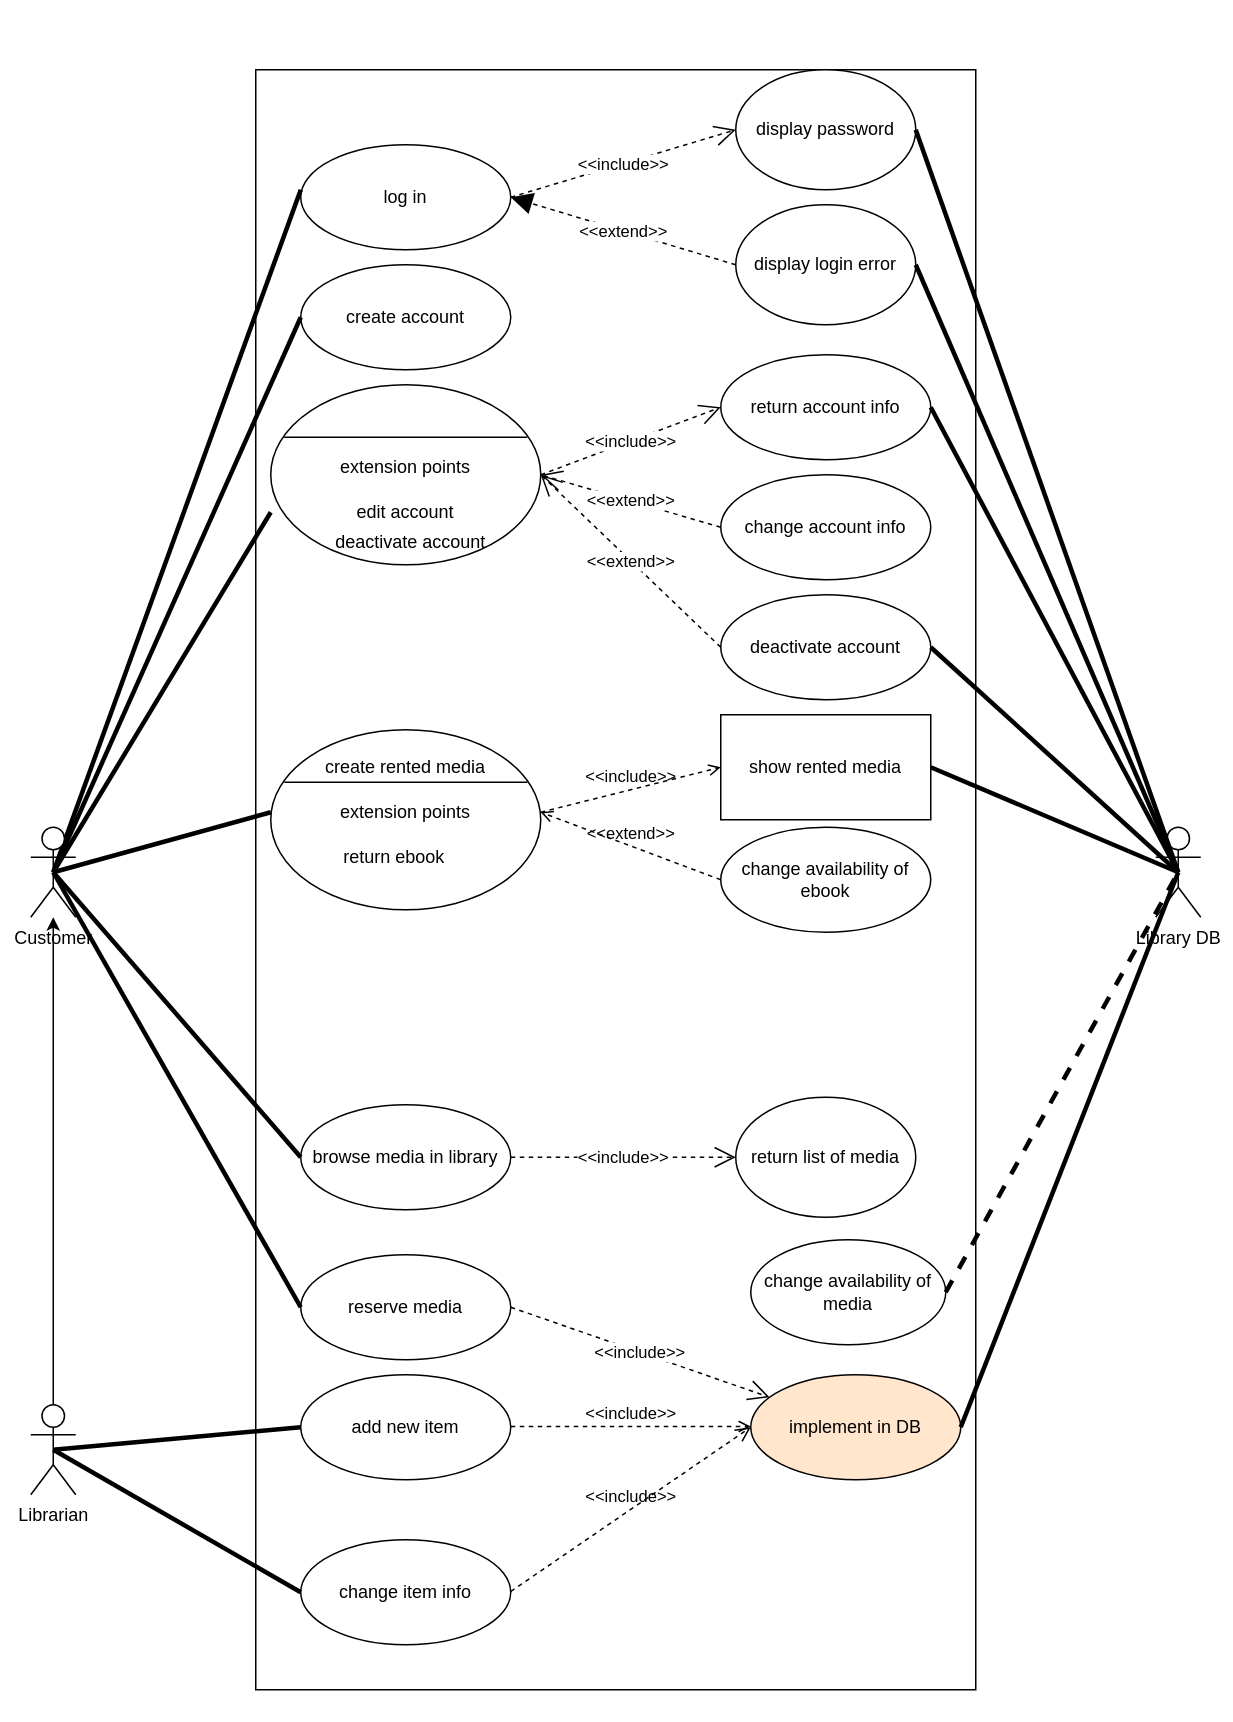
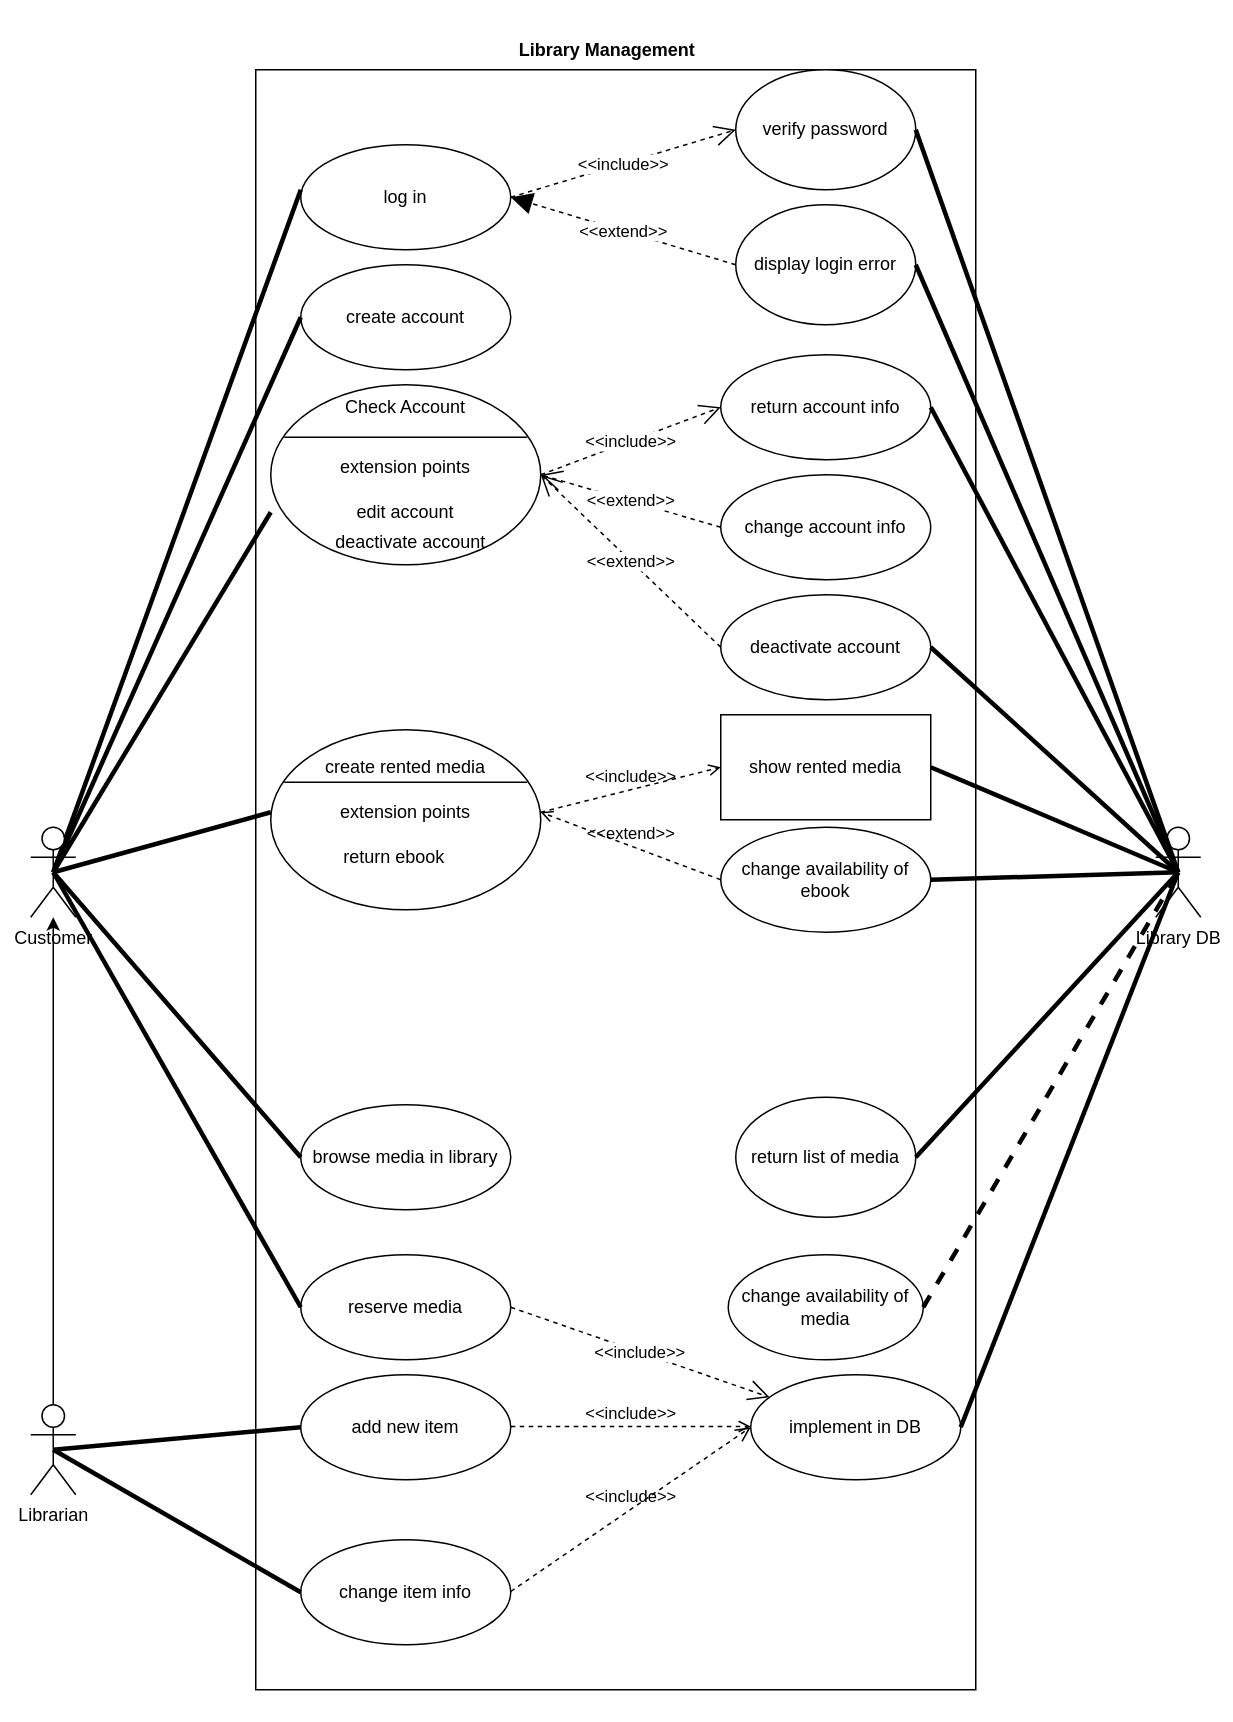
none -> (607, 50)
(826, 130) -> (826, 130)
none -> (406, 407)
none -> (1051, 876)
none -> (1043, 1020)
(621, 1157) -> none
(848, 1292) -> (826, 1307)
(856, 1427) -> (856, 1427)
